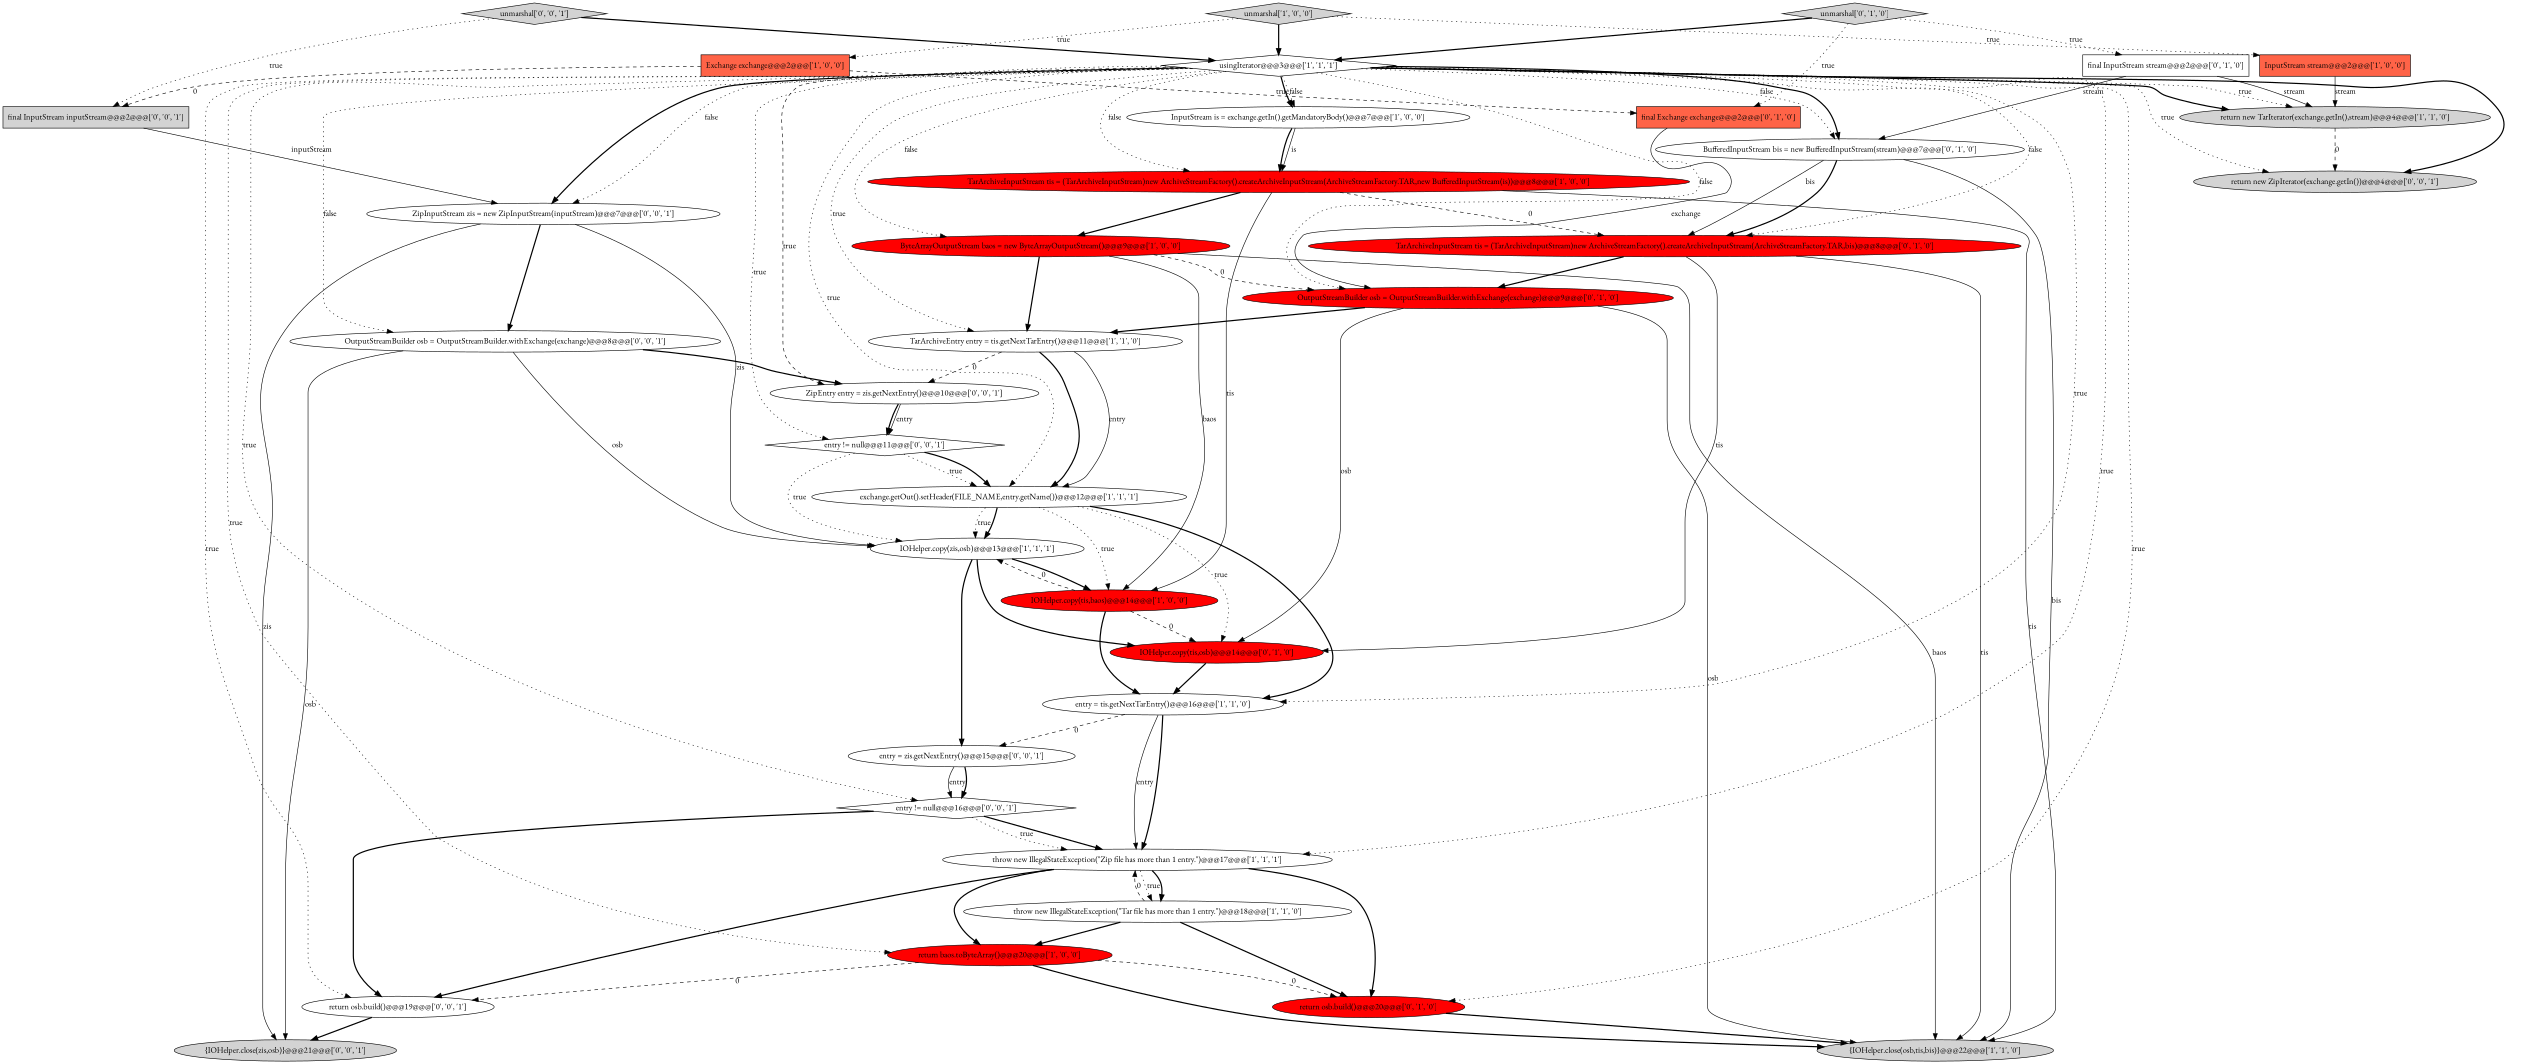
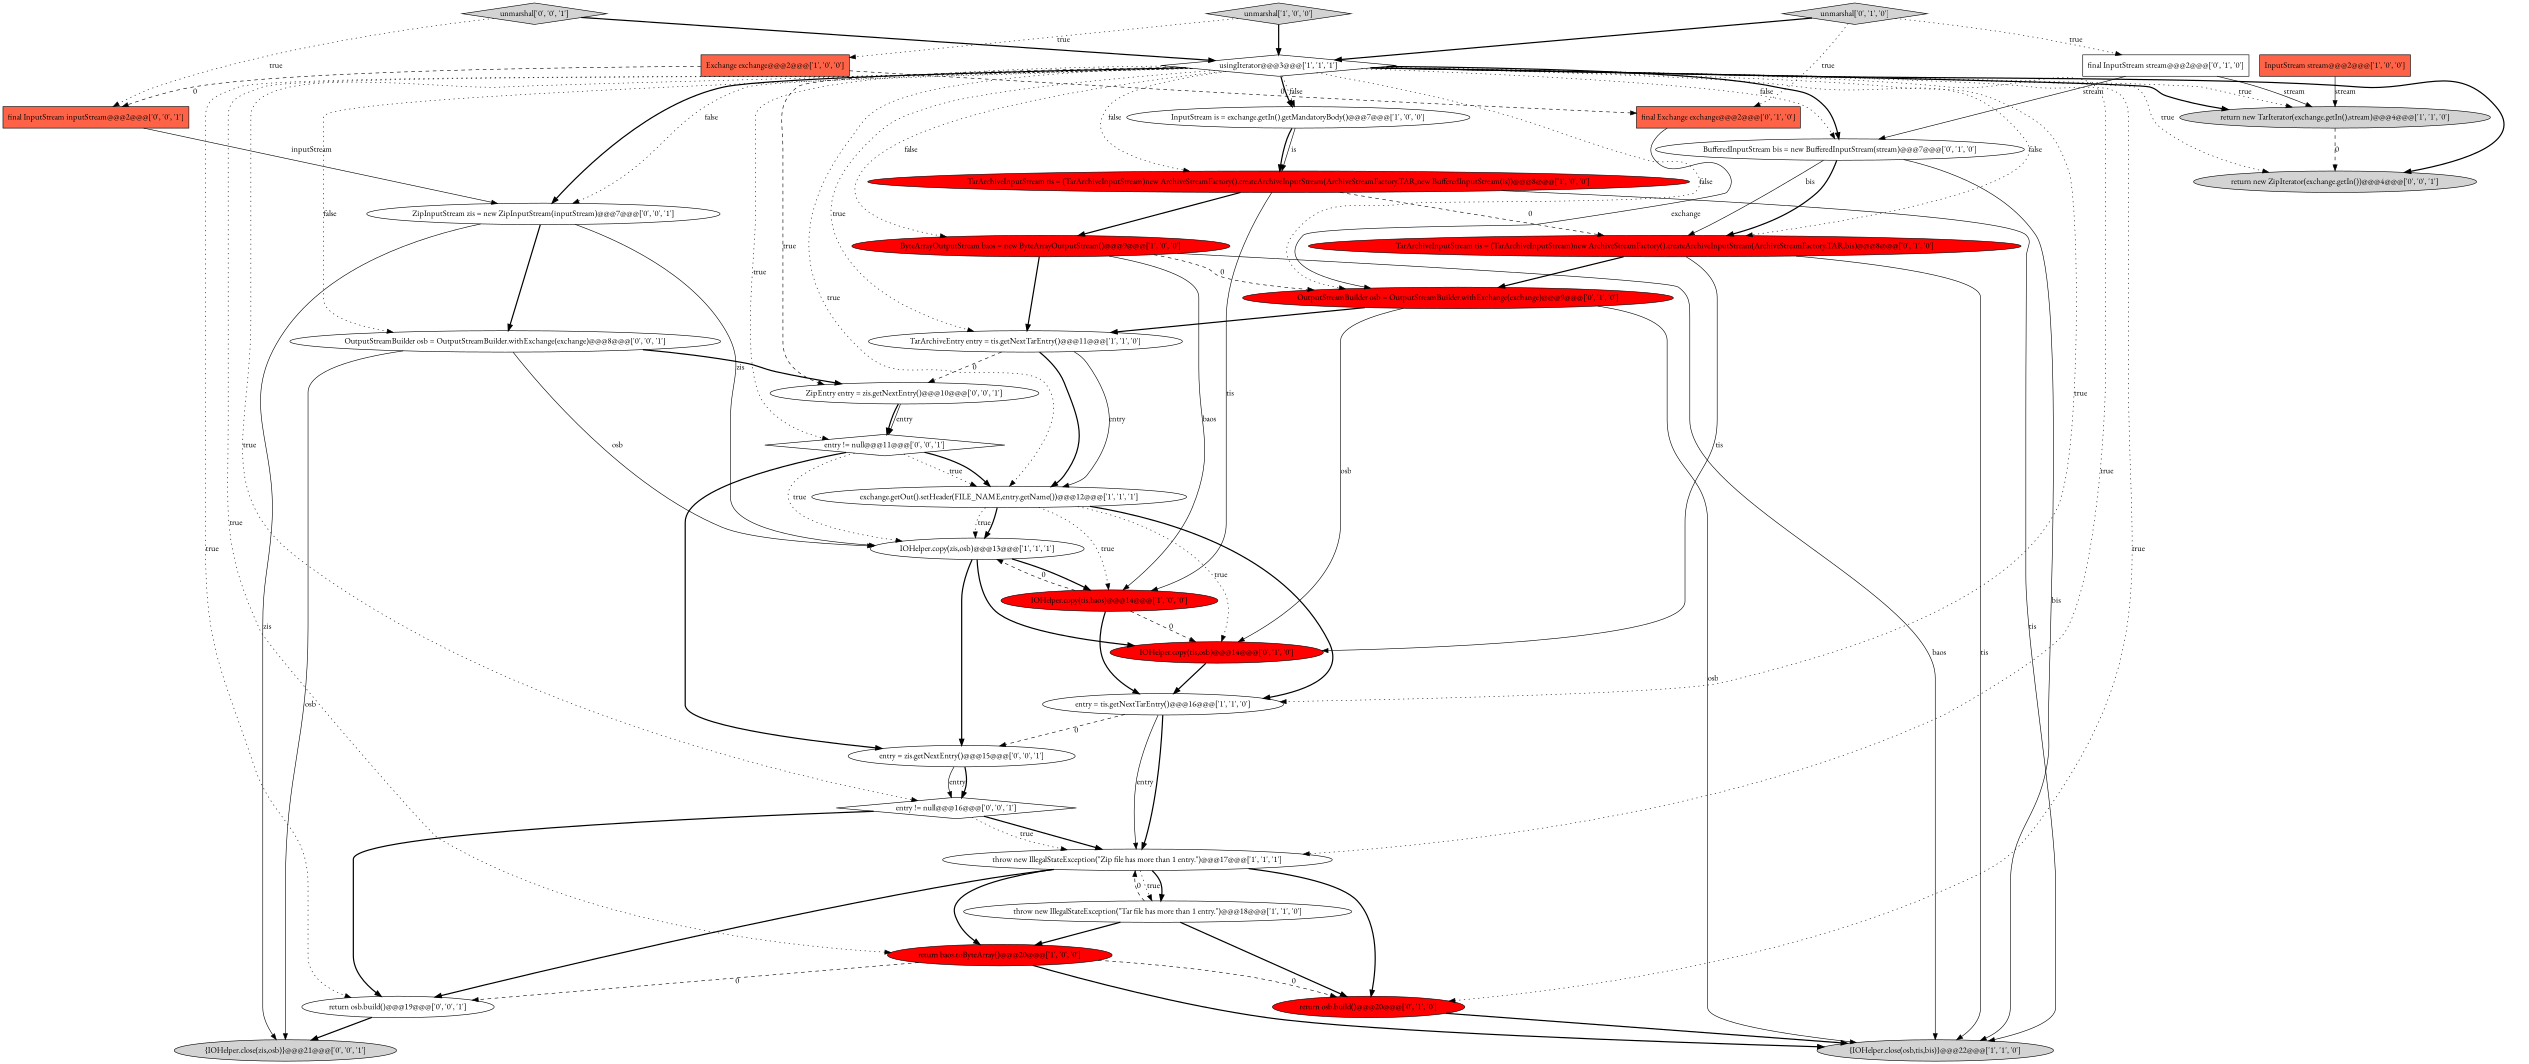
(1793, 35) -> none
(1283, 91) -> (1283, 91)
(96, 117) -> (96, 117)
none -> (685, 622)
